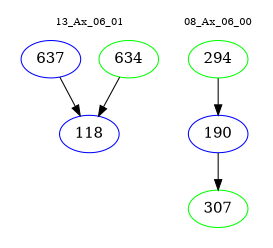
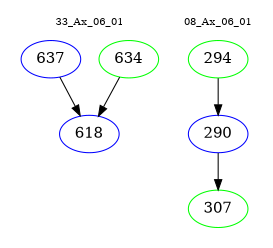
(90, 22) -> (90, 22)
(218, 22) -> (218, 22)
(89, 134) -> (89, 134)
(218, 134) -> (218, 134)
